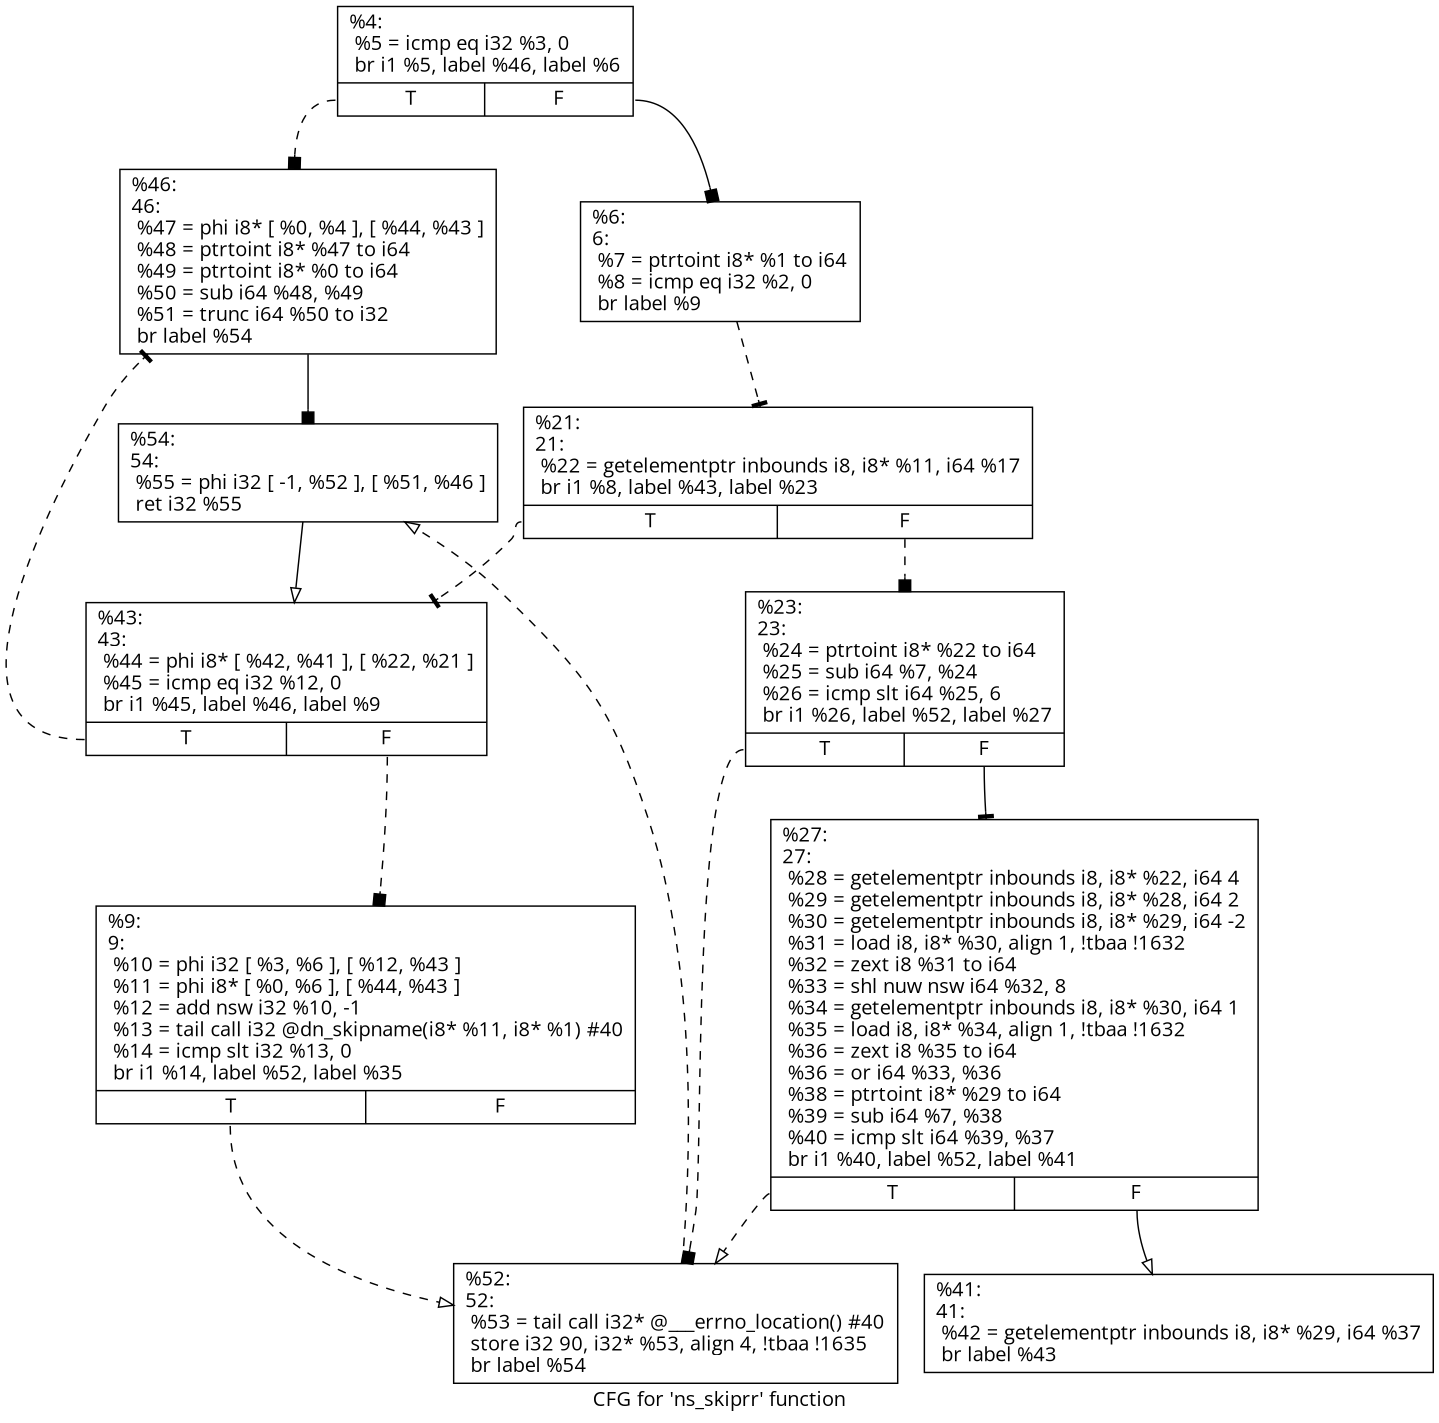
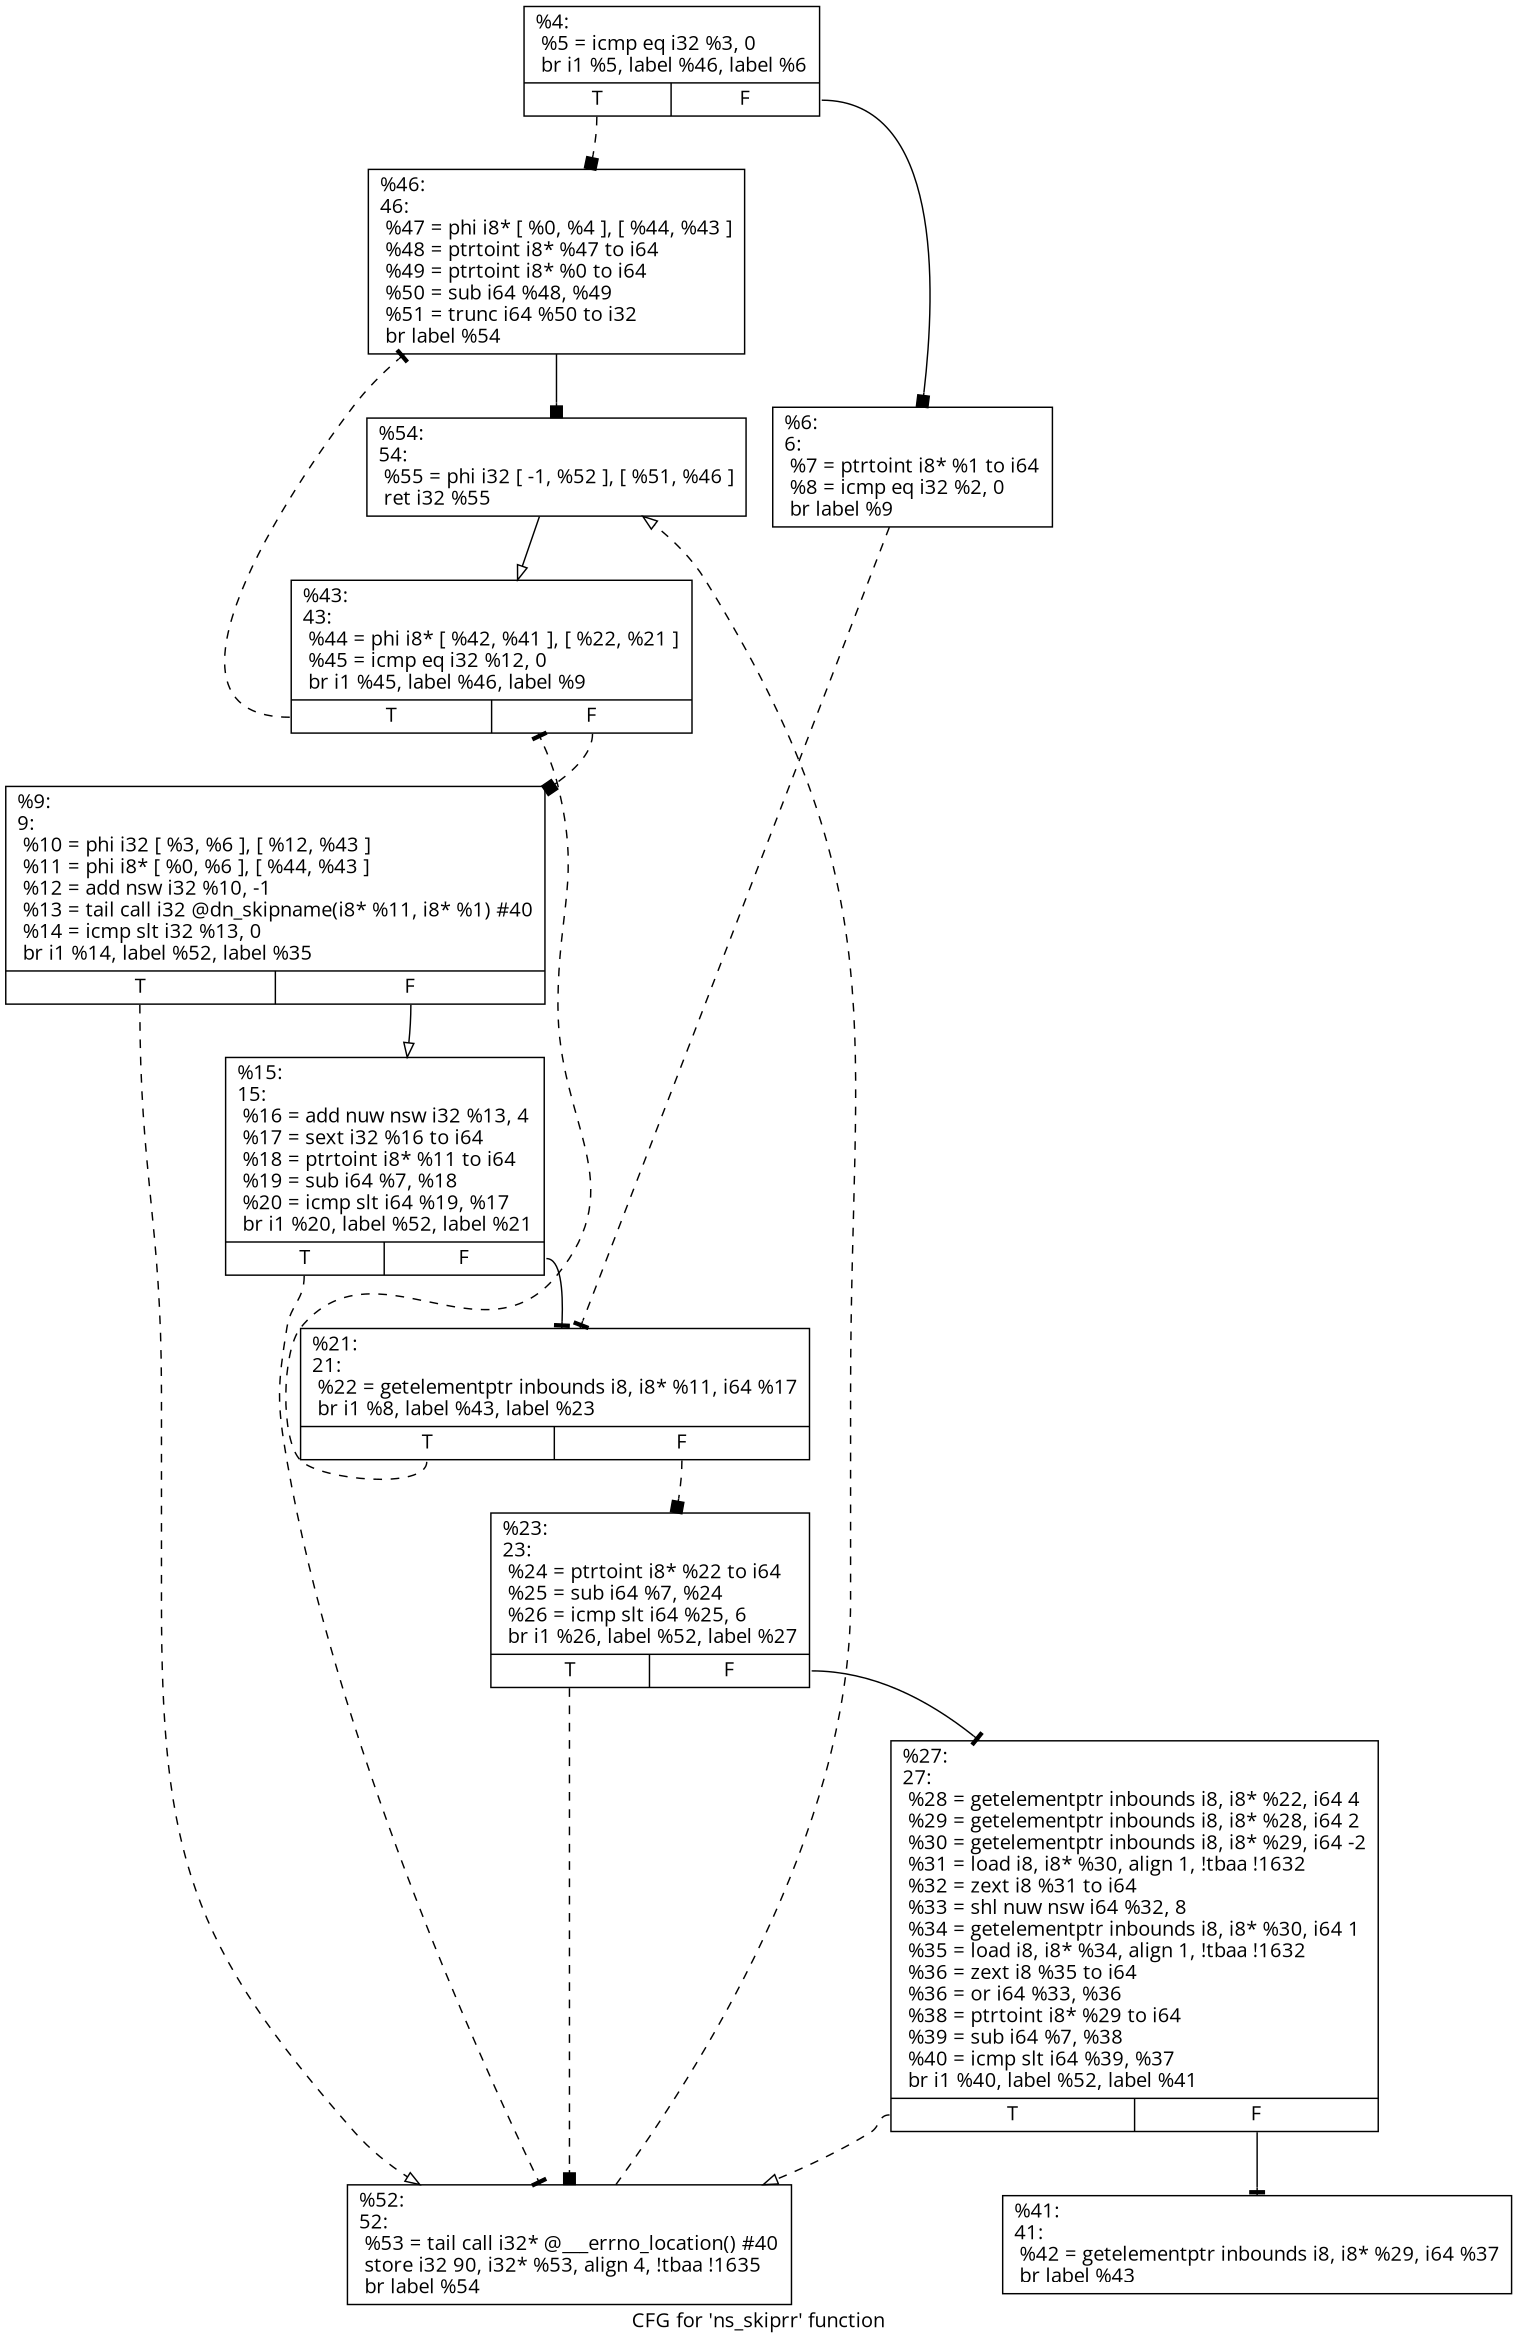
none -> (385, 1166)
(1140, 1236) -> (1257, 2160)
